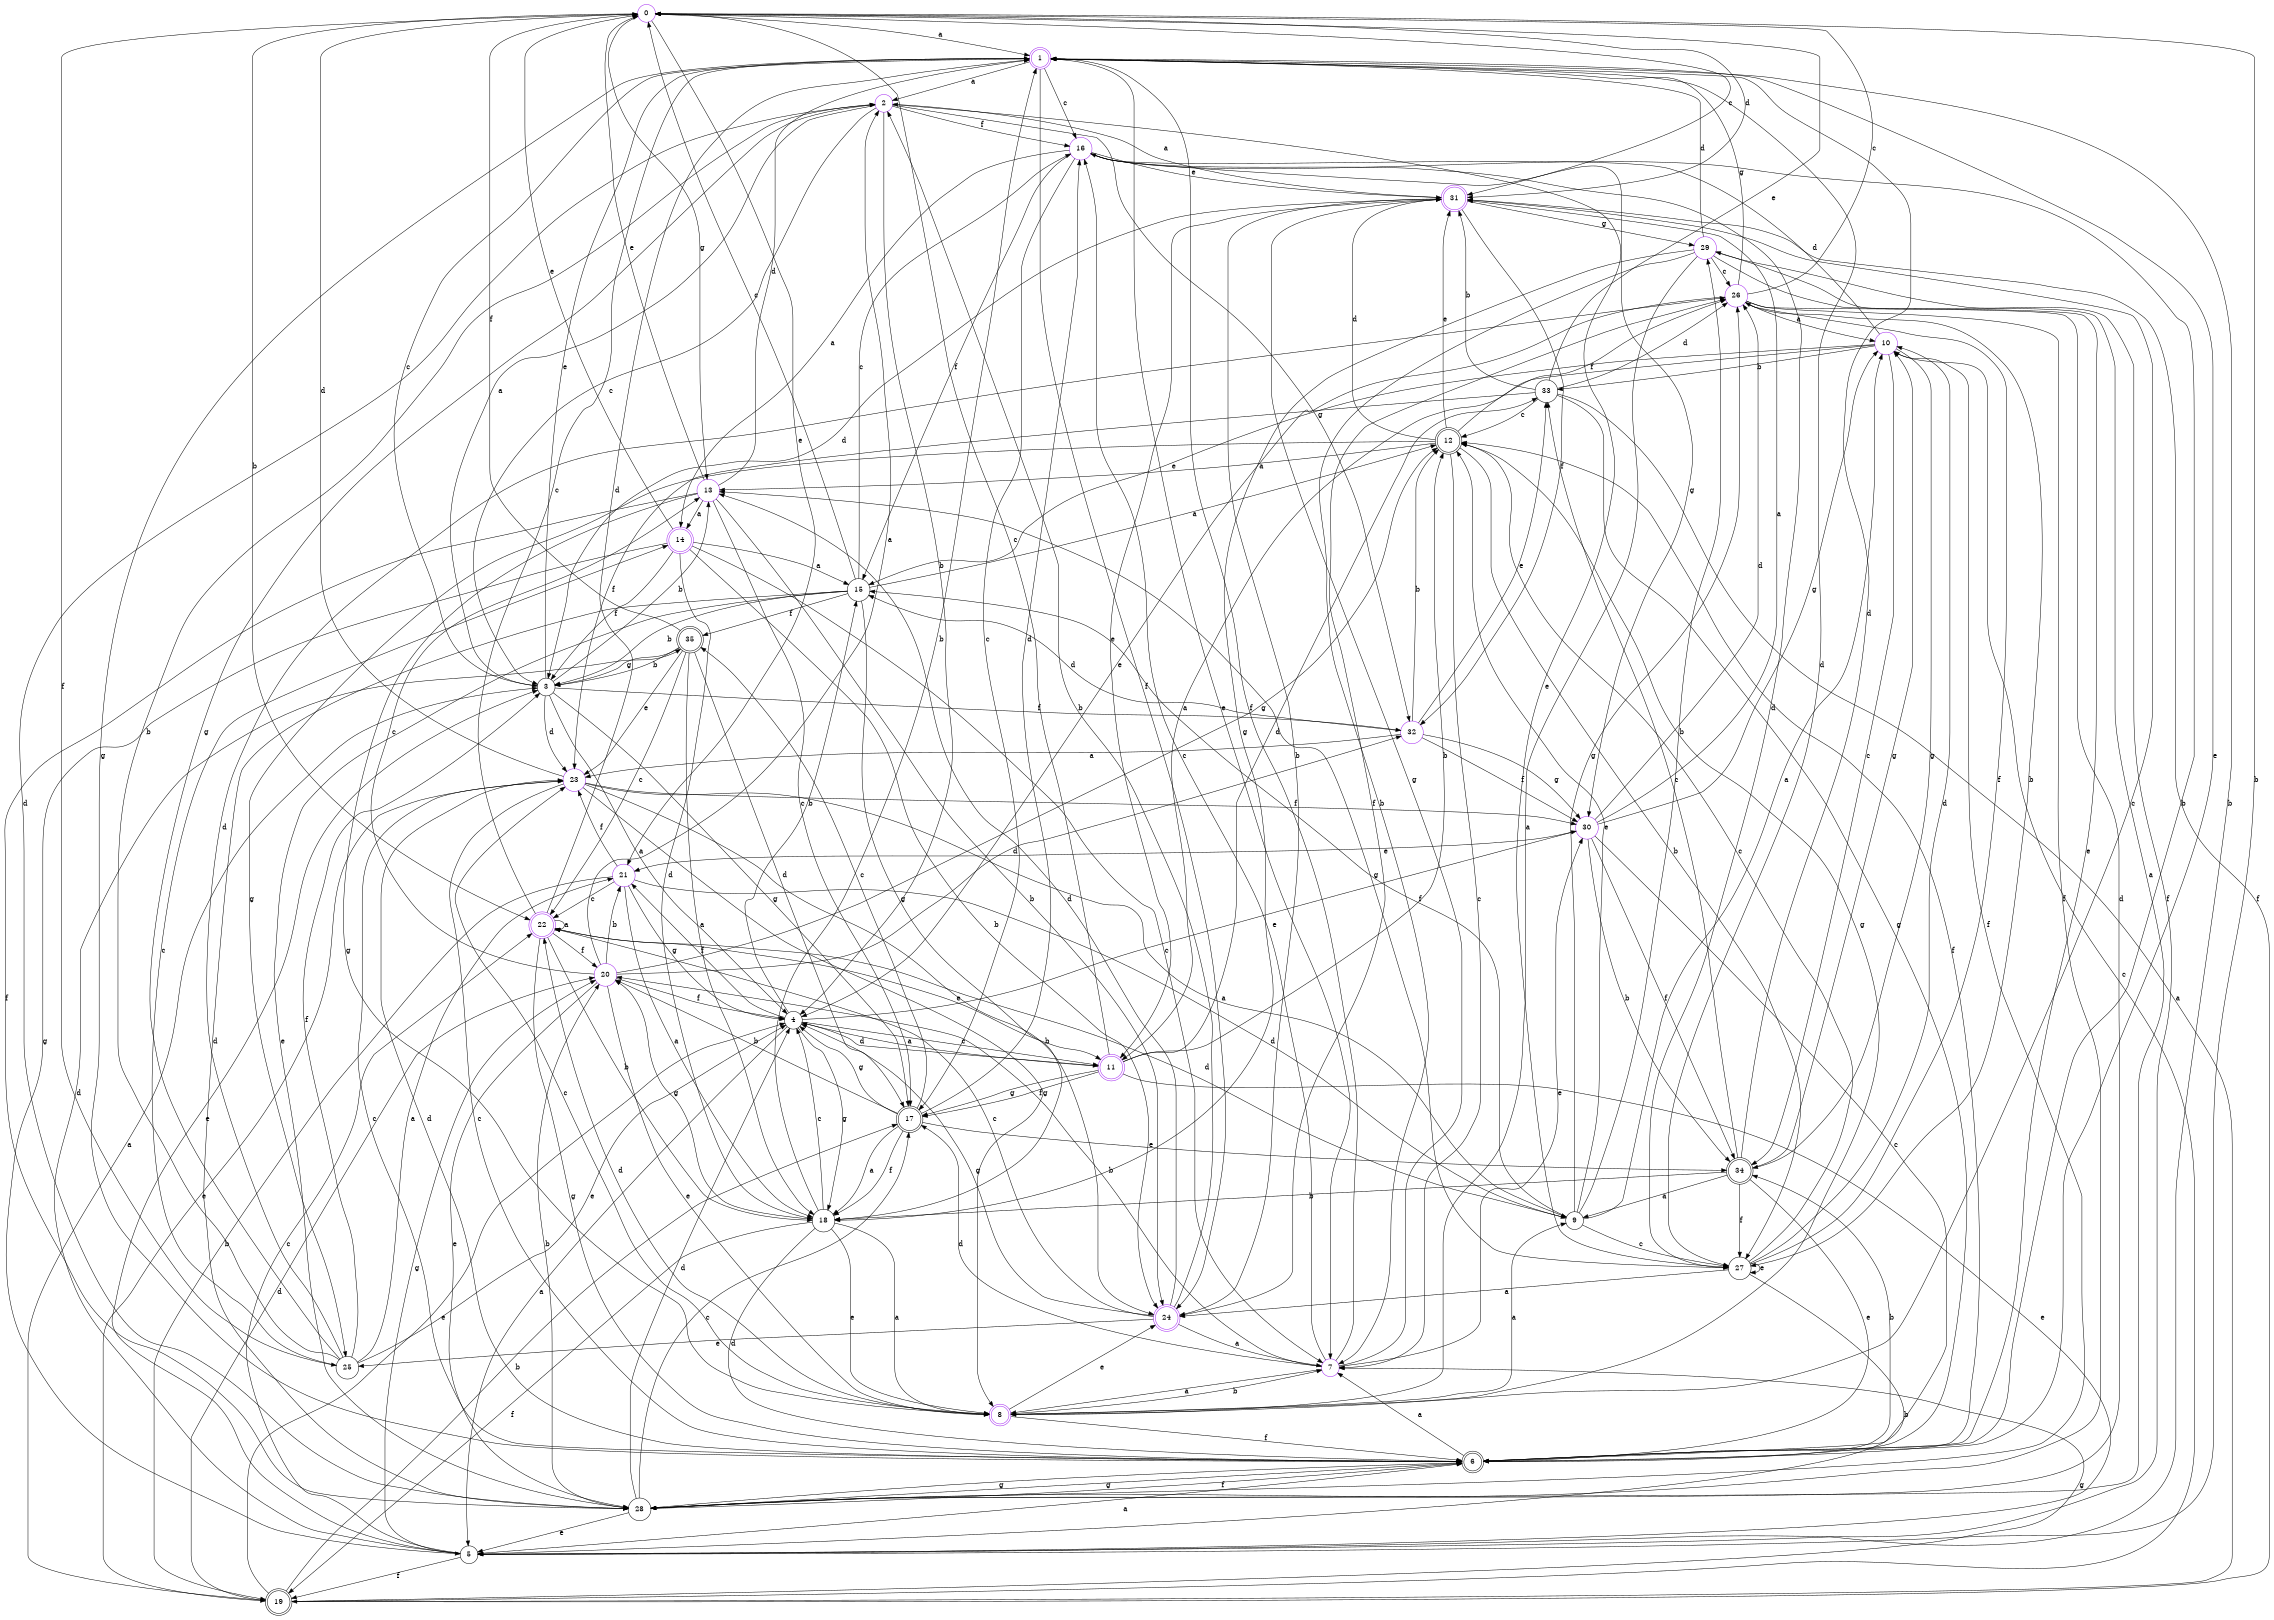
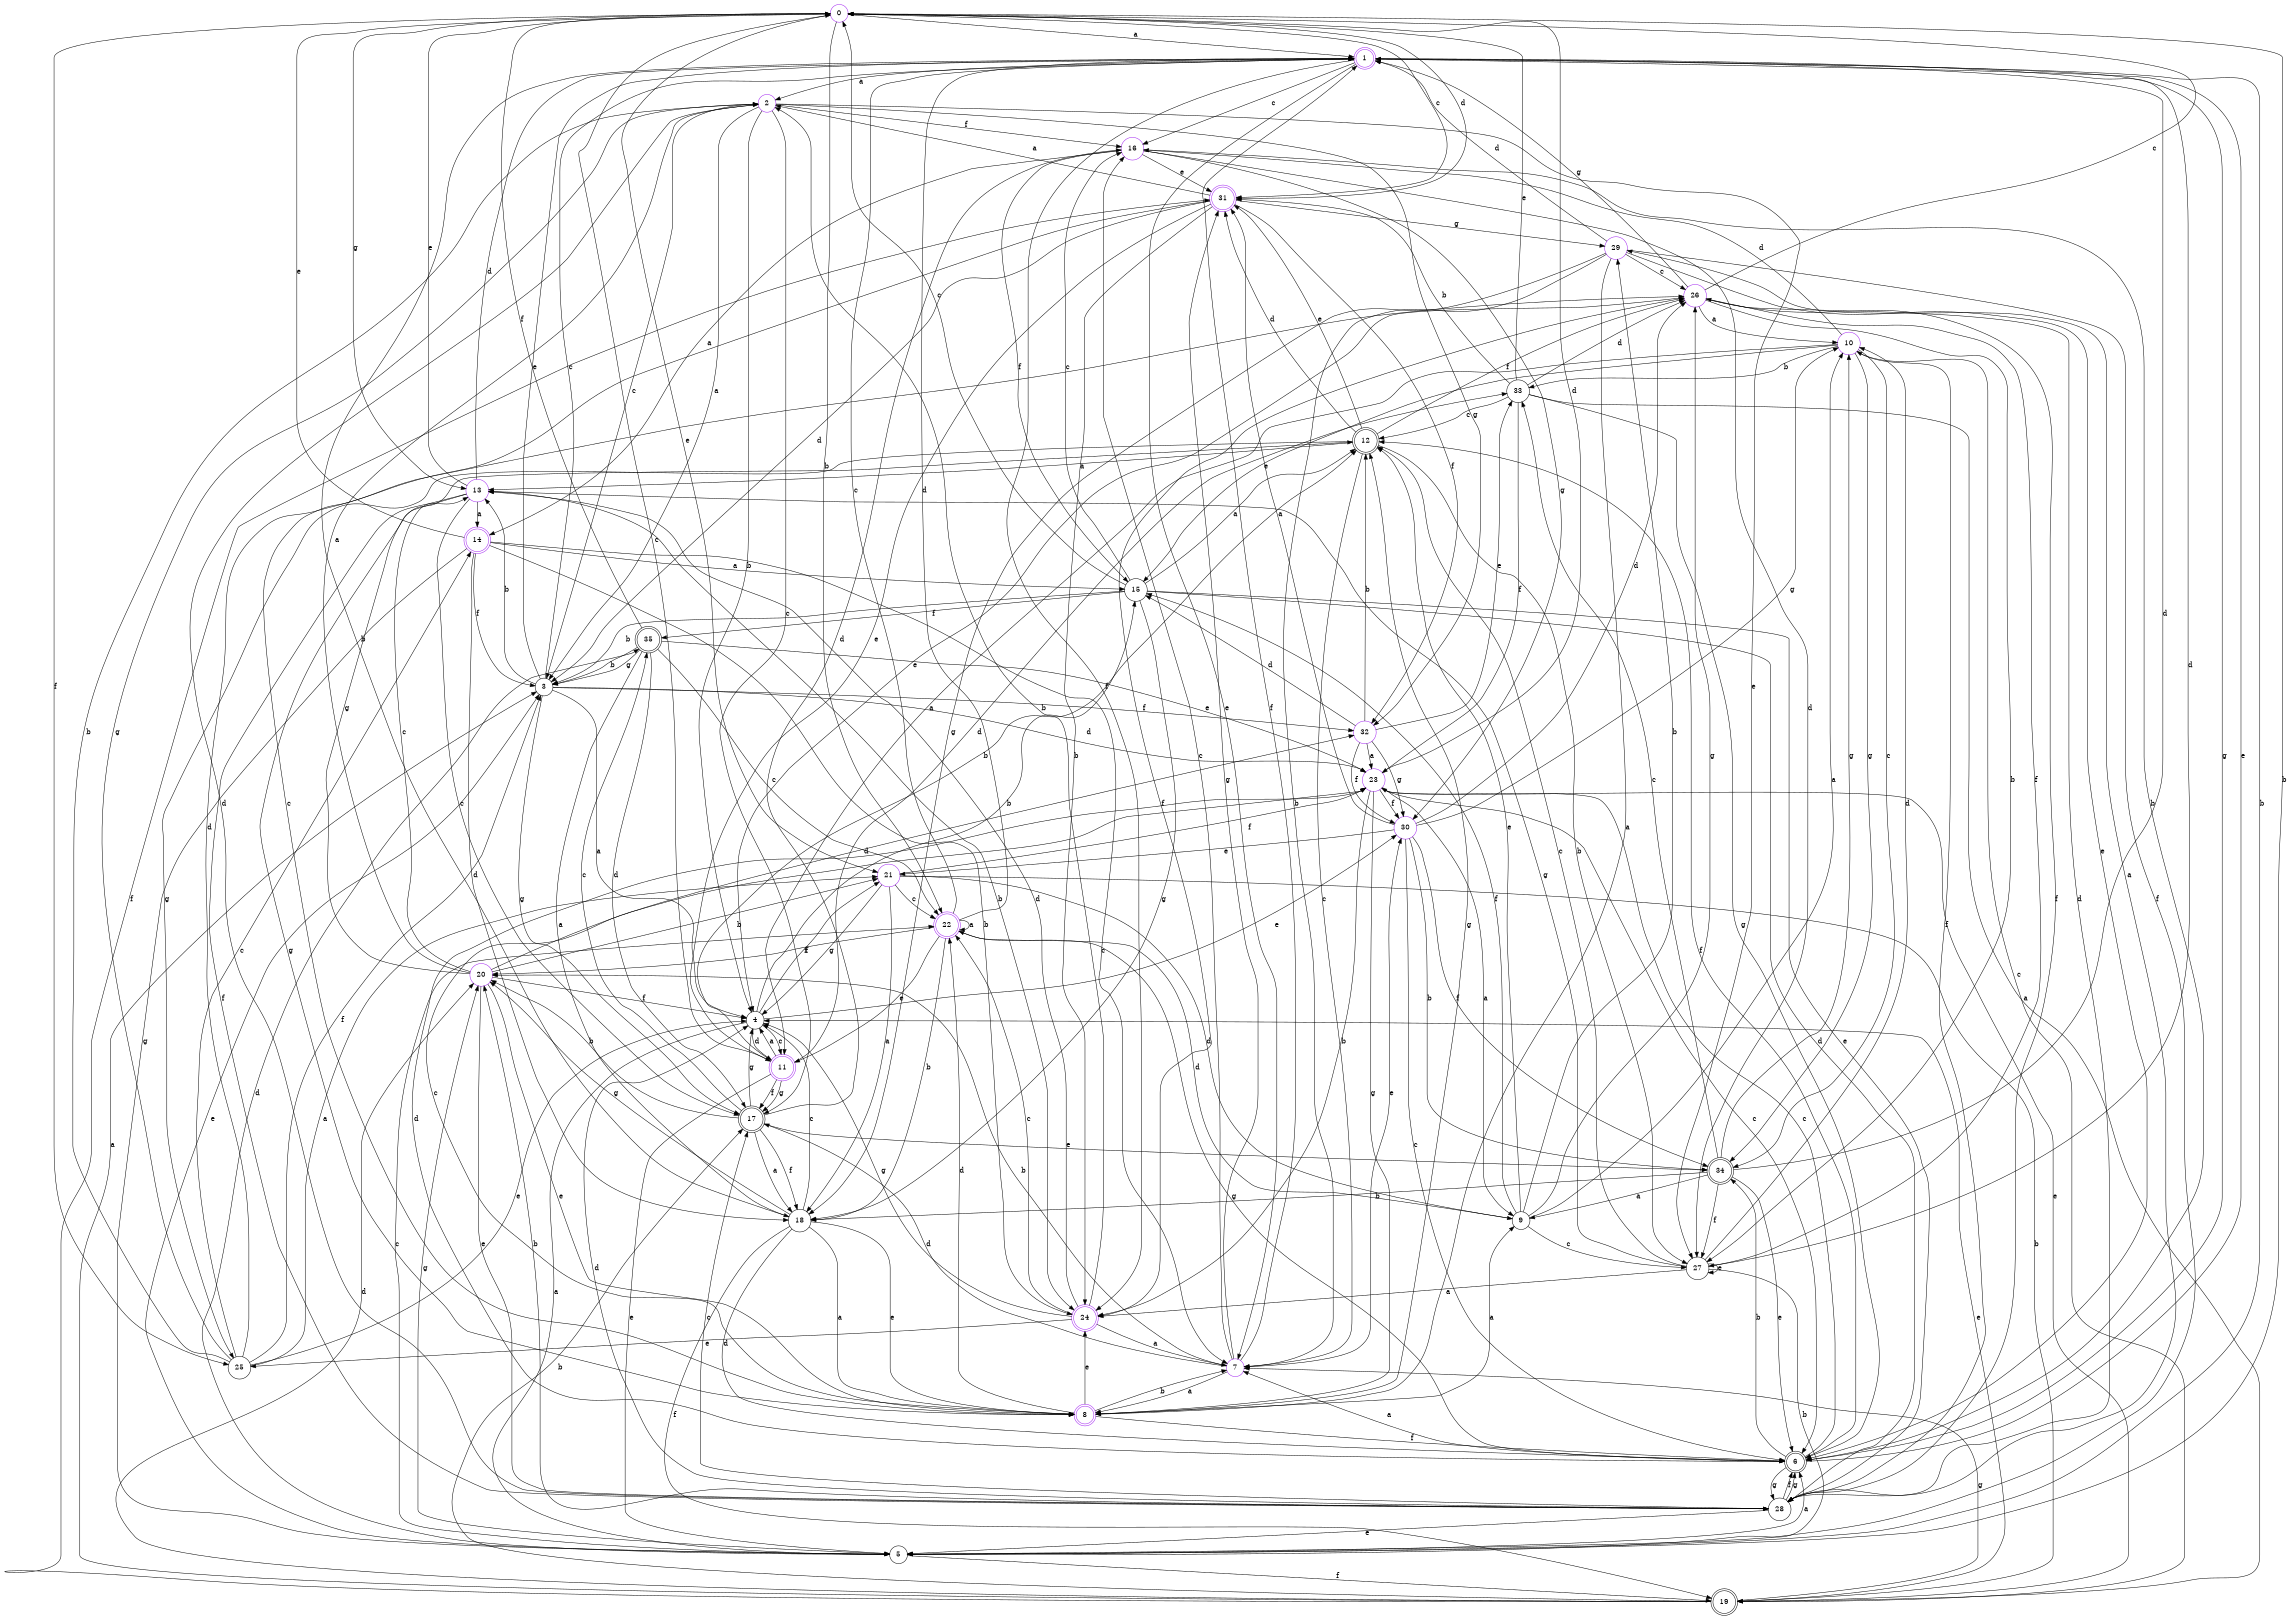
(985, 635) -> (782, 636)
(842, 1110) -> none
